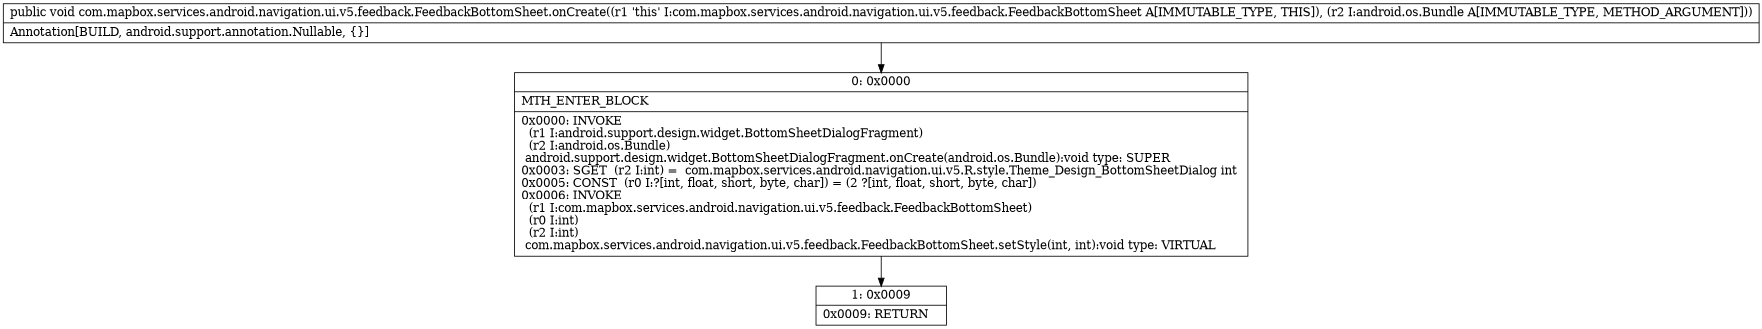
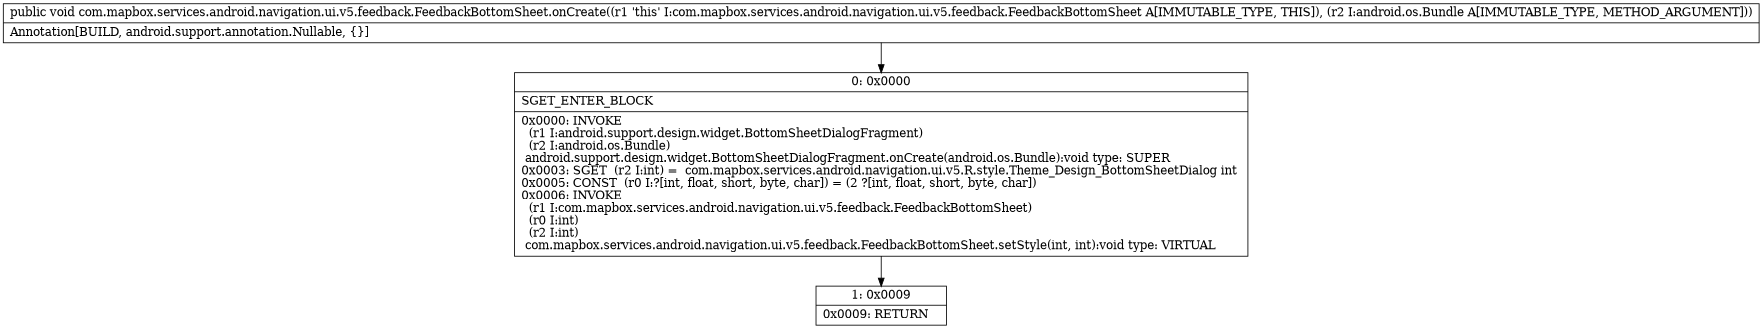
(585, 101) -> (587, 101)
